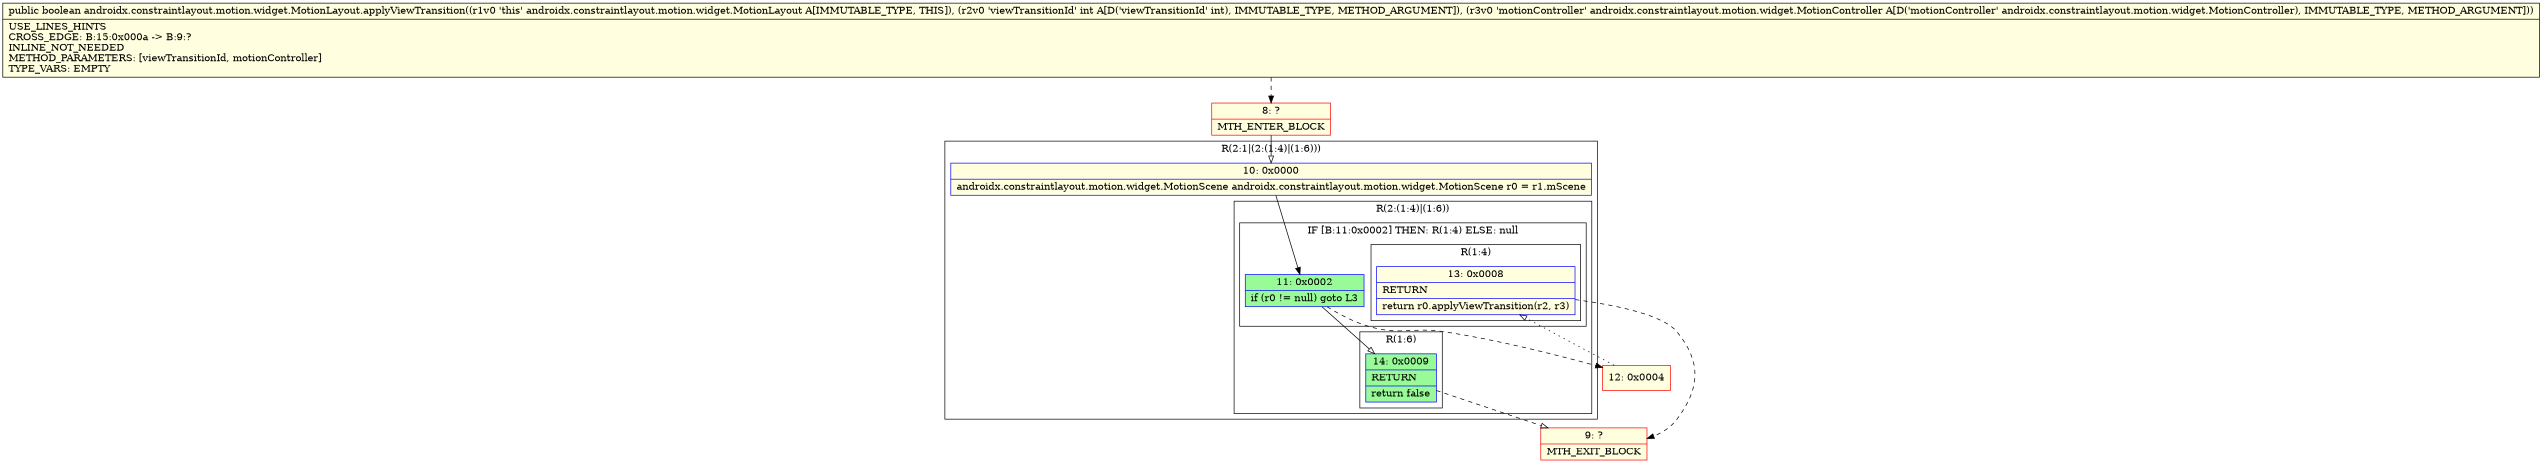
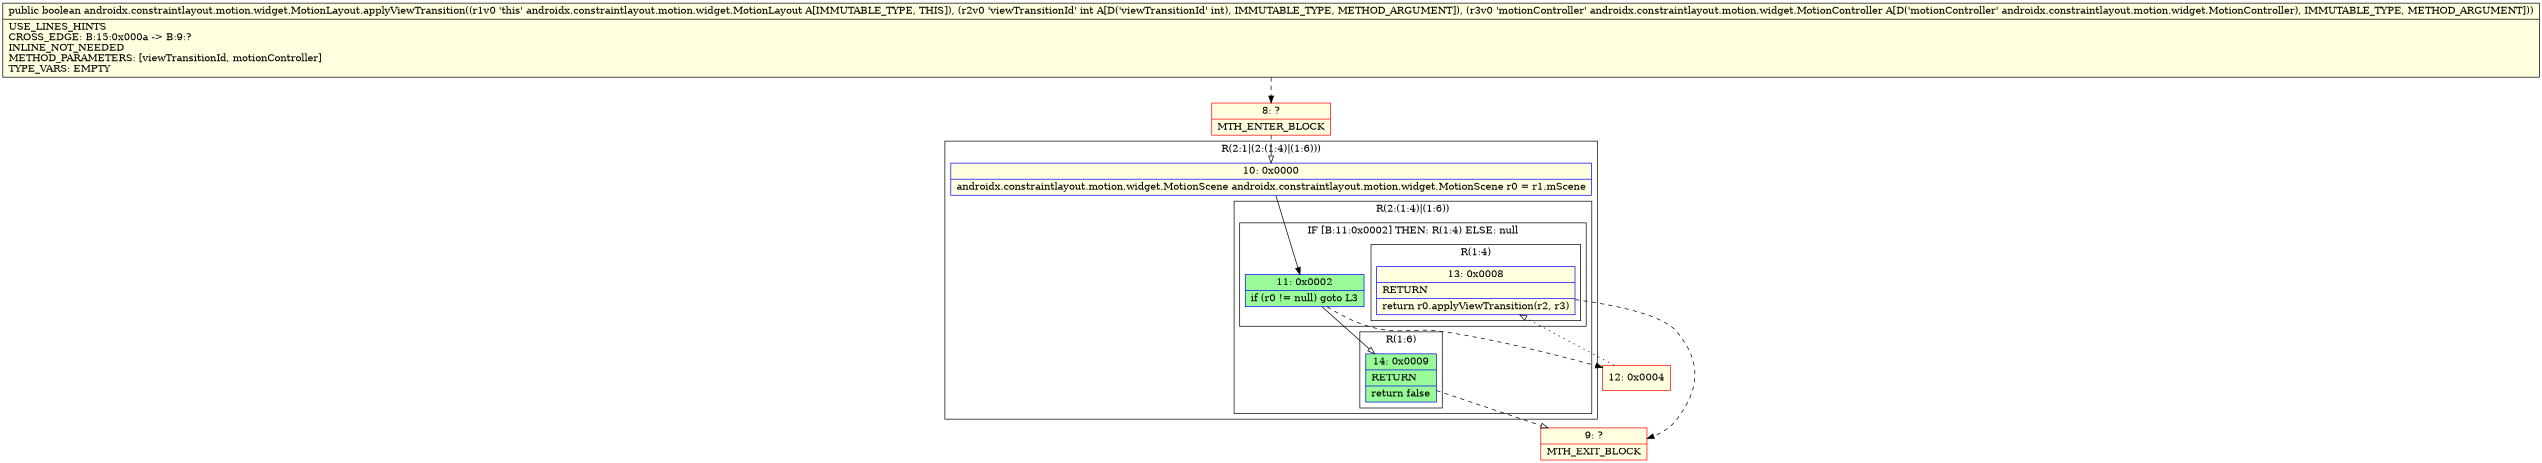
(1271, 146) -> (1271, 146)
